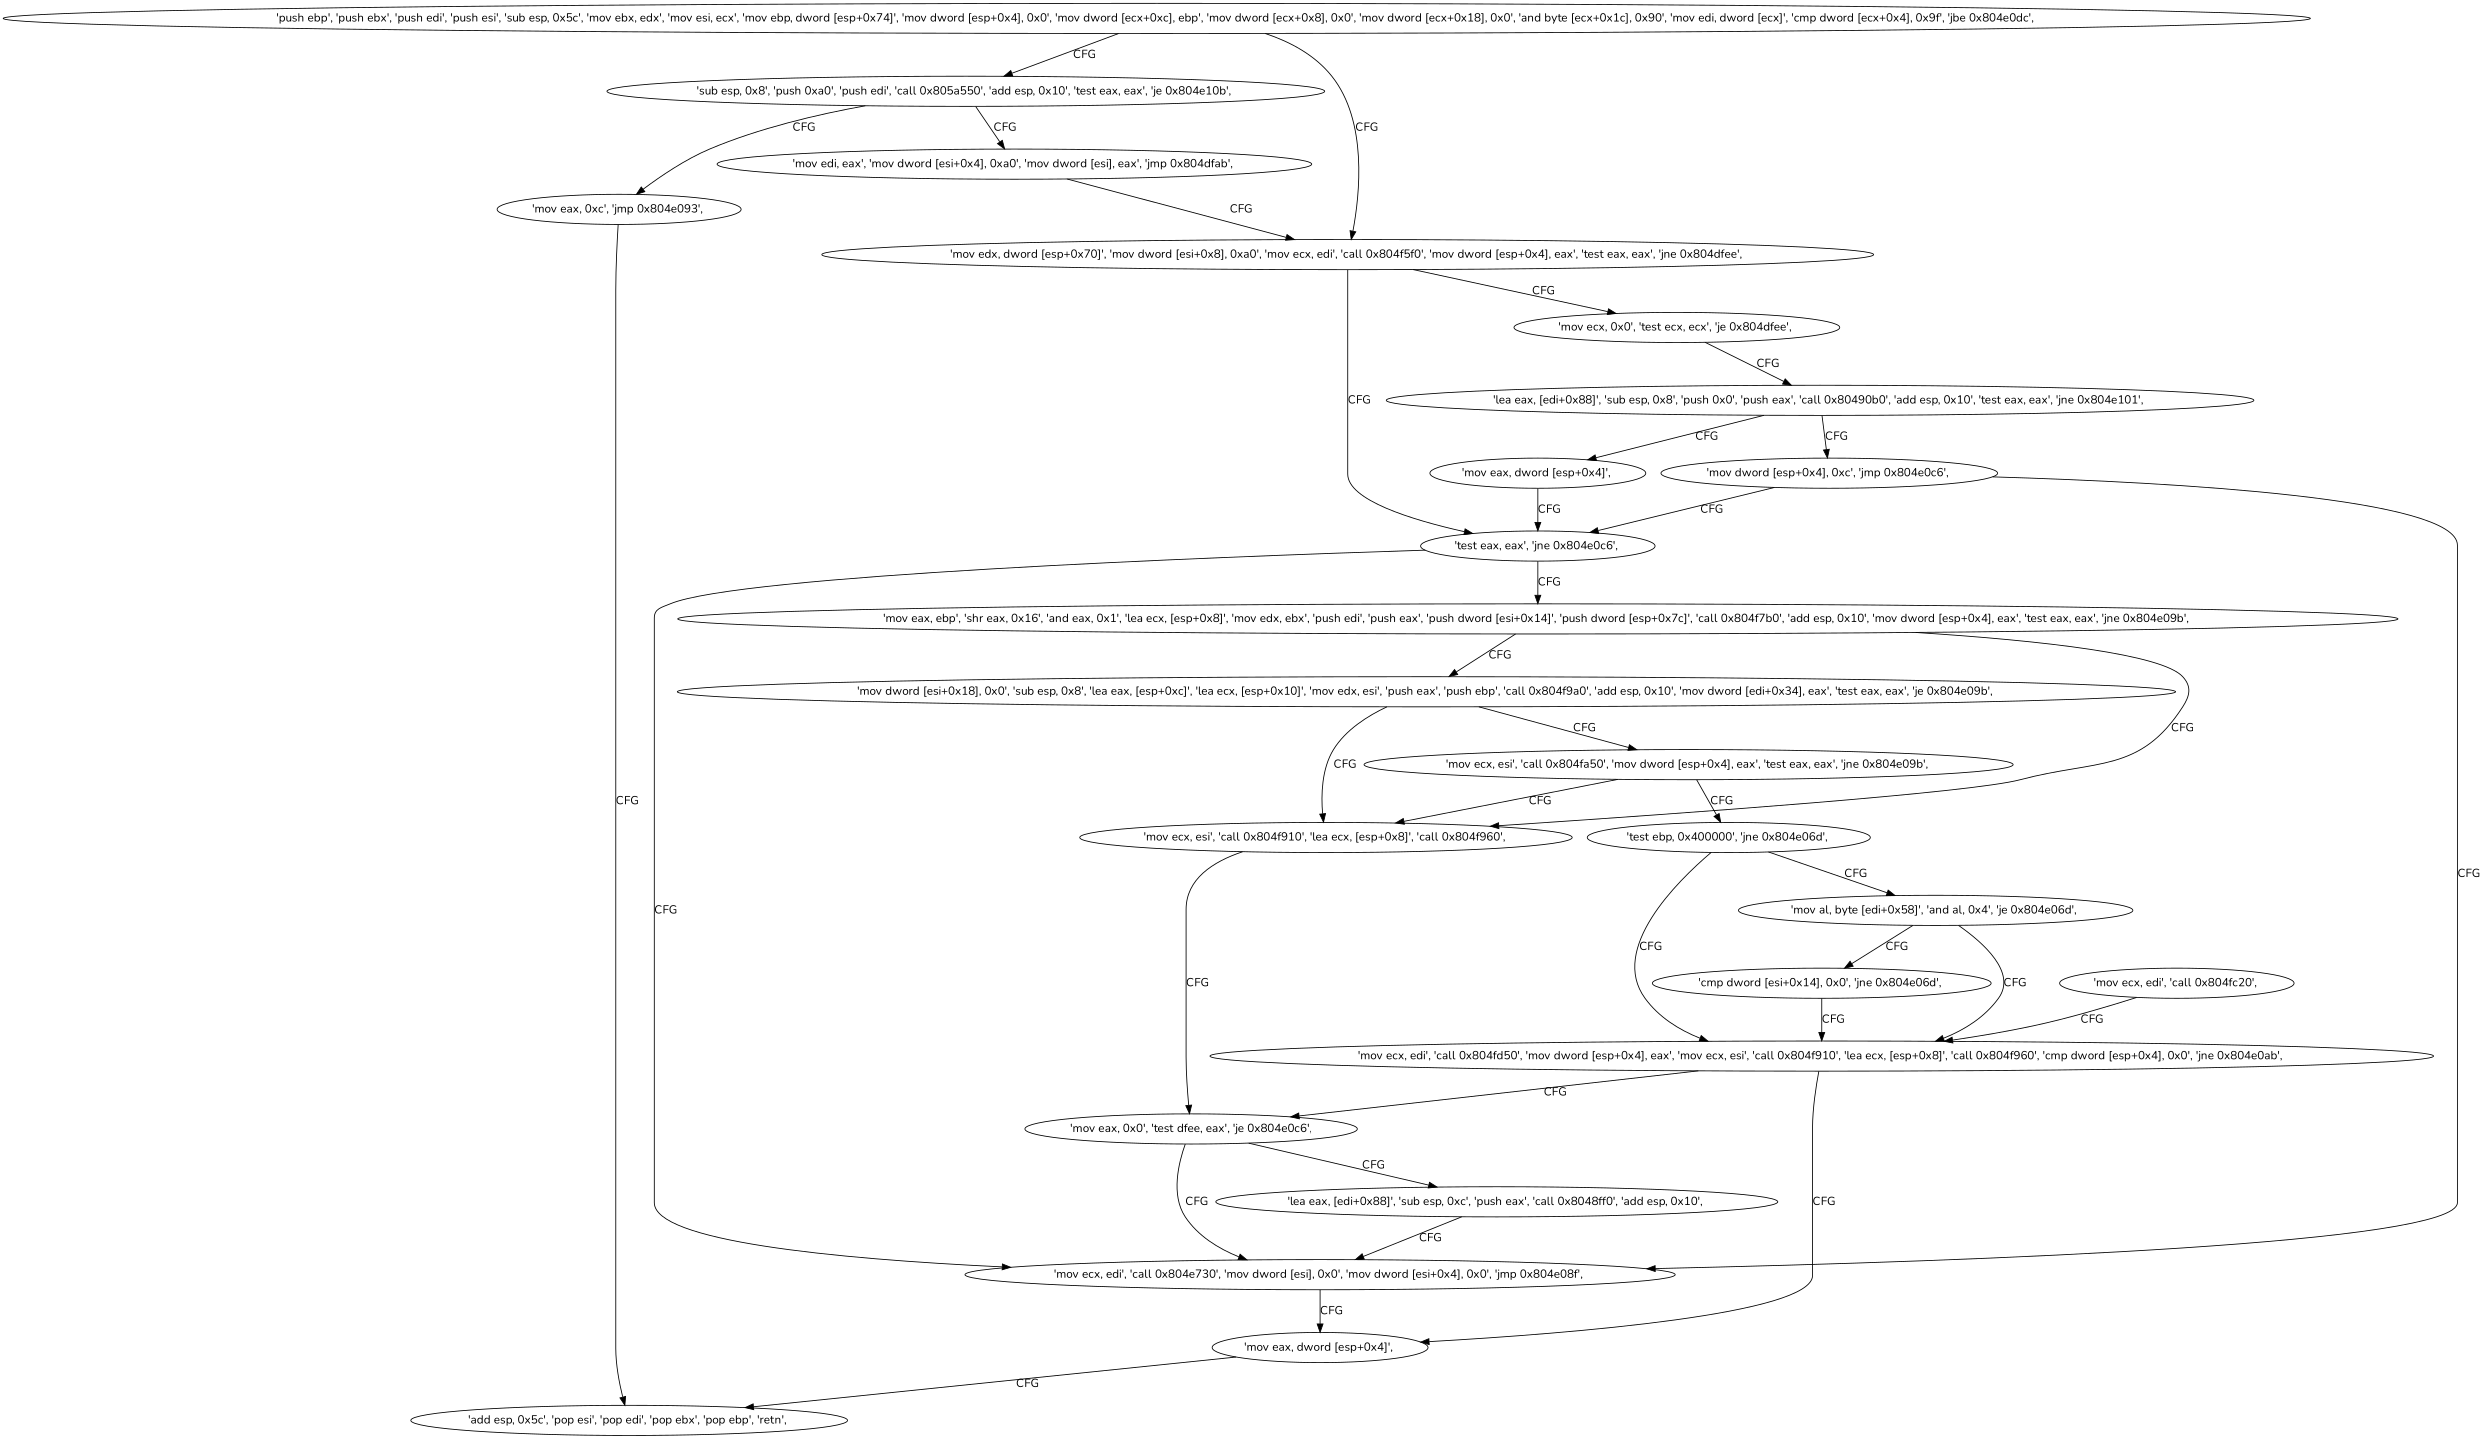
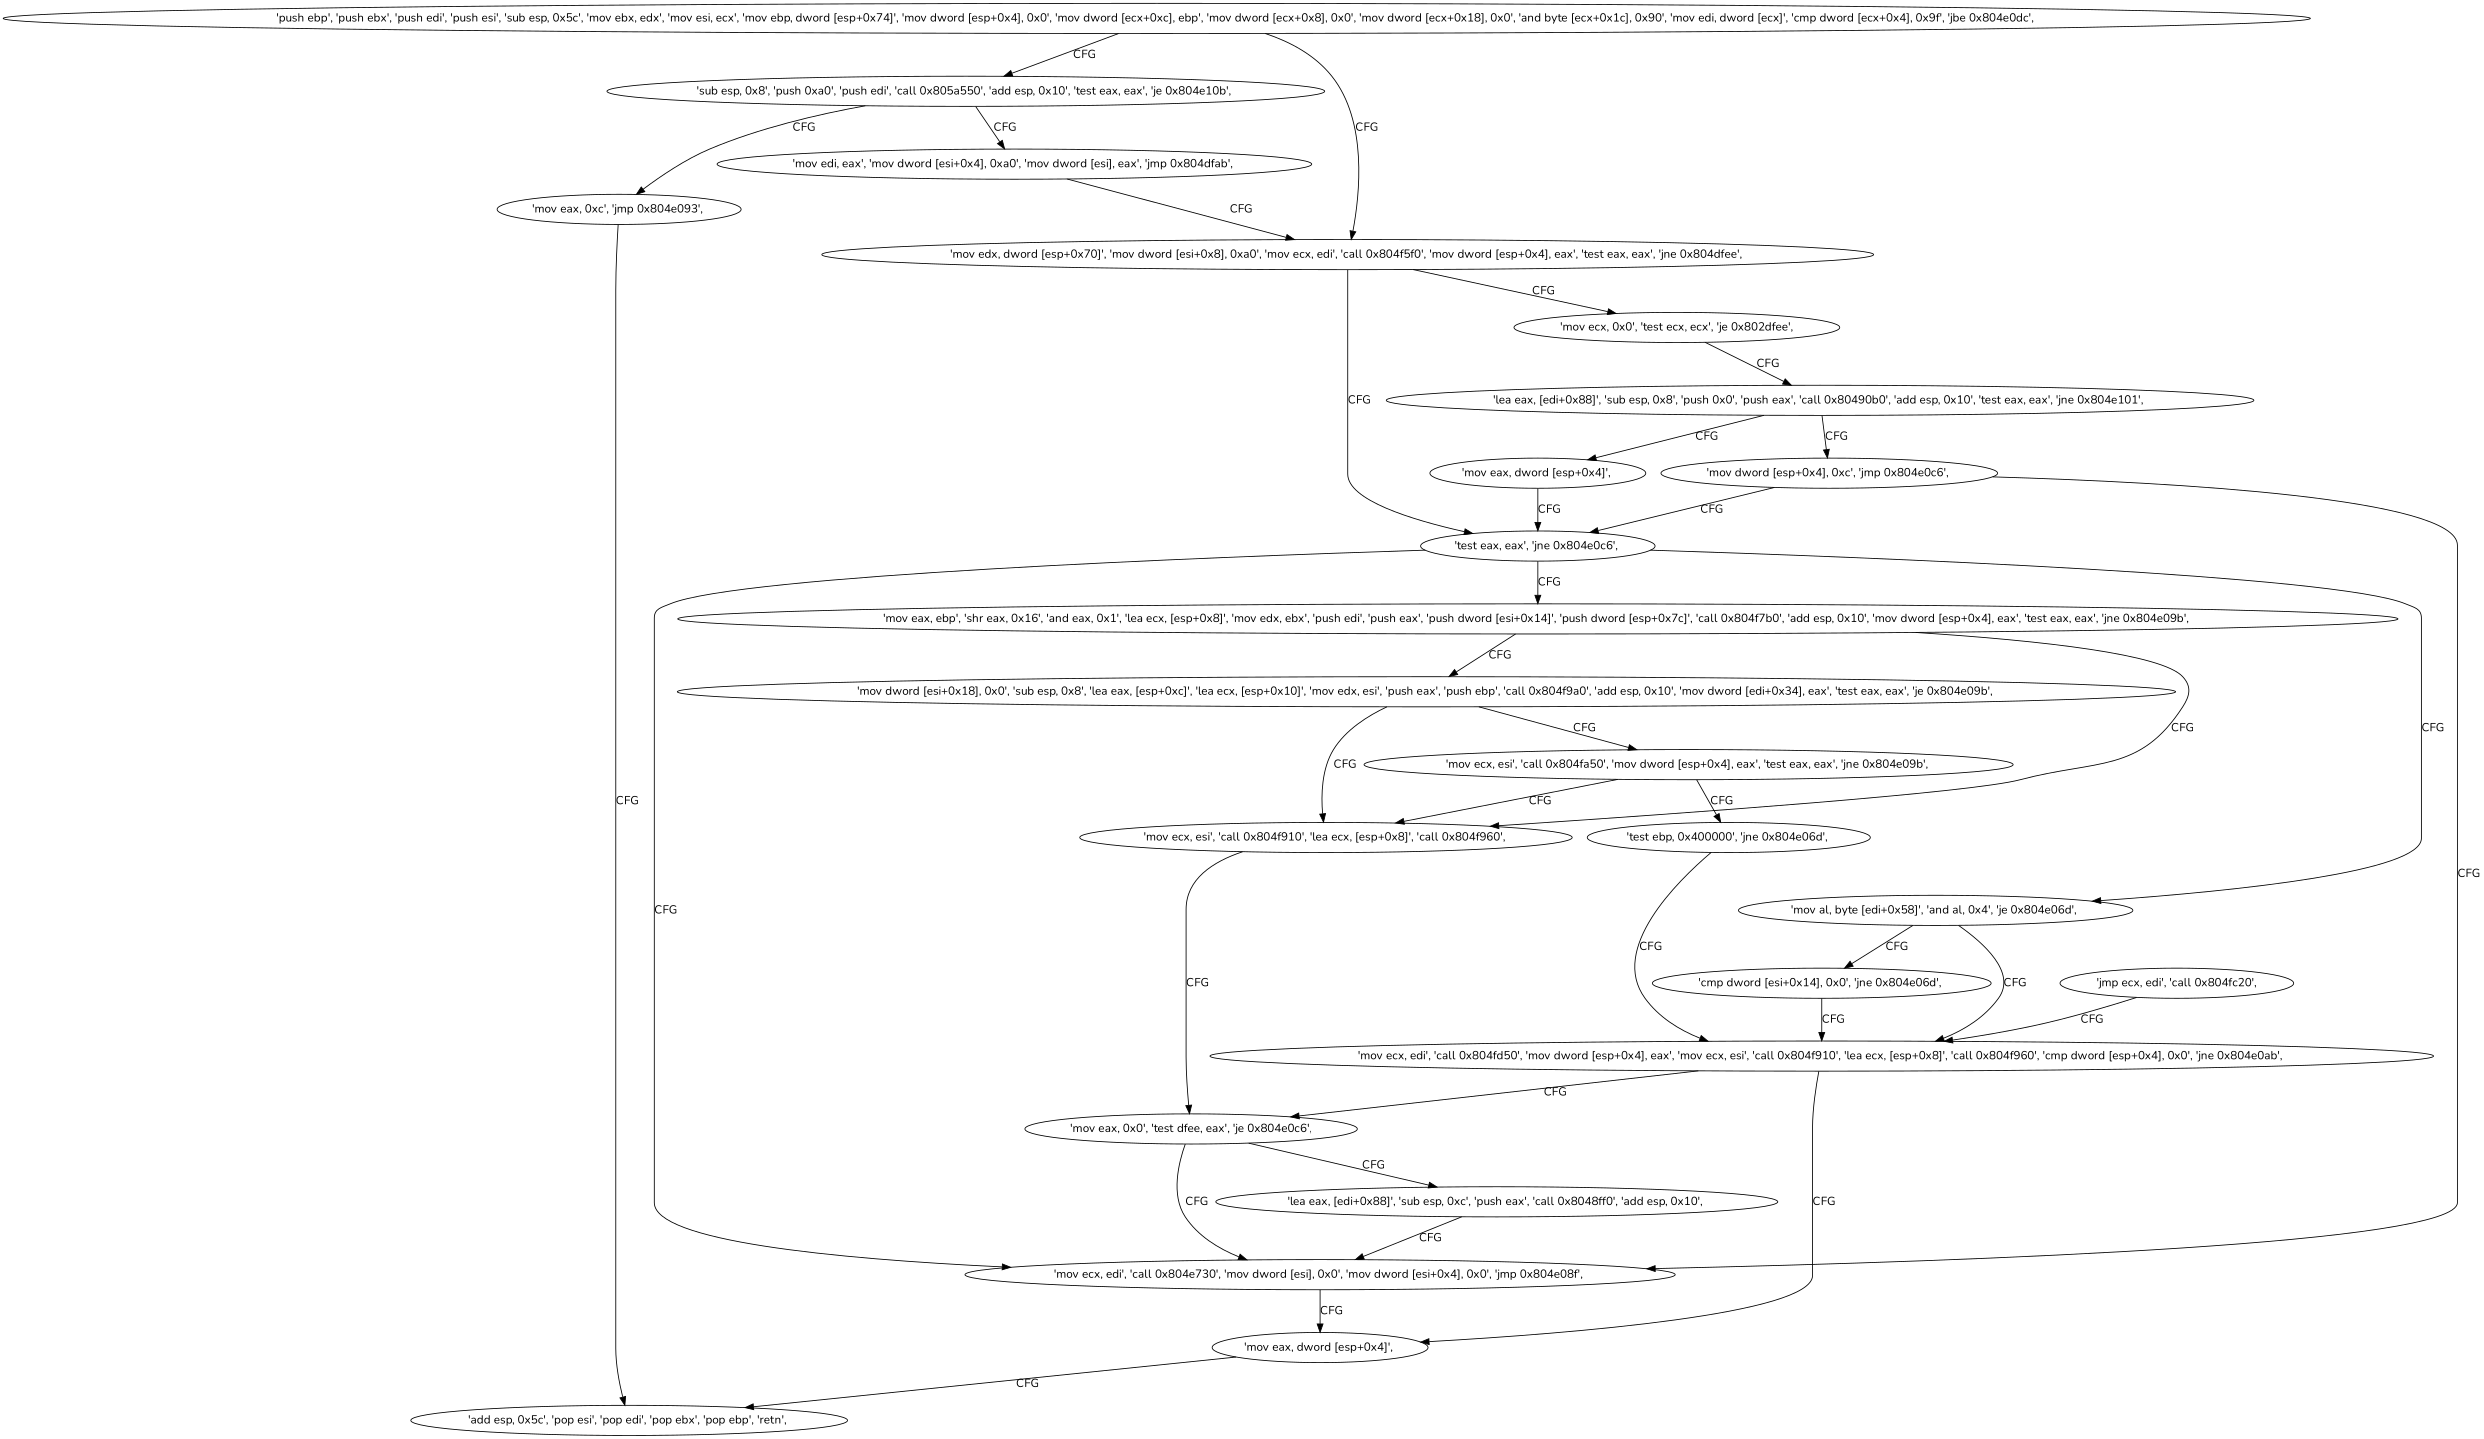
(1677, 327) -> (1677, 327)
(1828, 872) -> (2316, 588)
(2177, 983) -> (2177, 983)
